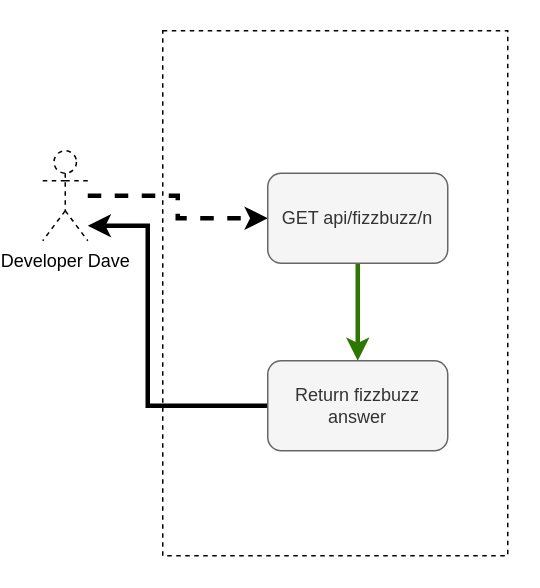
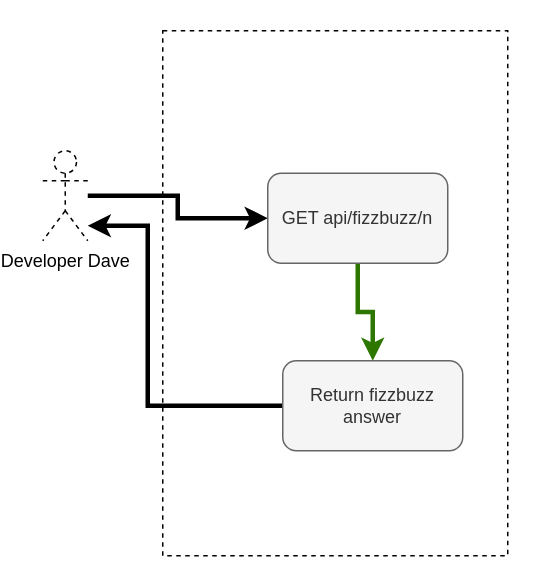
(107, 196) -> (107, 196)
(358, 406) -> (373, 406)
